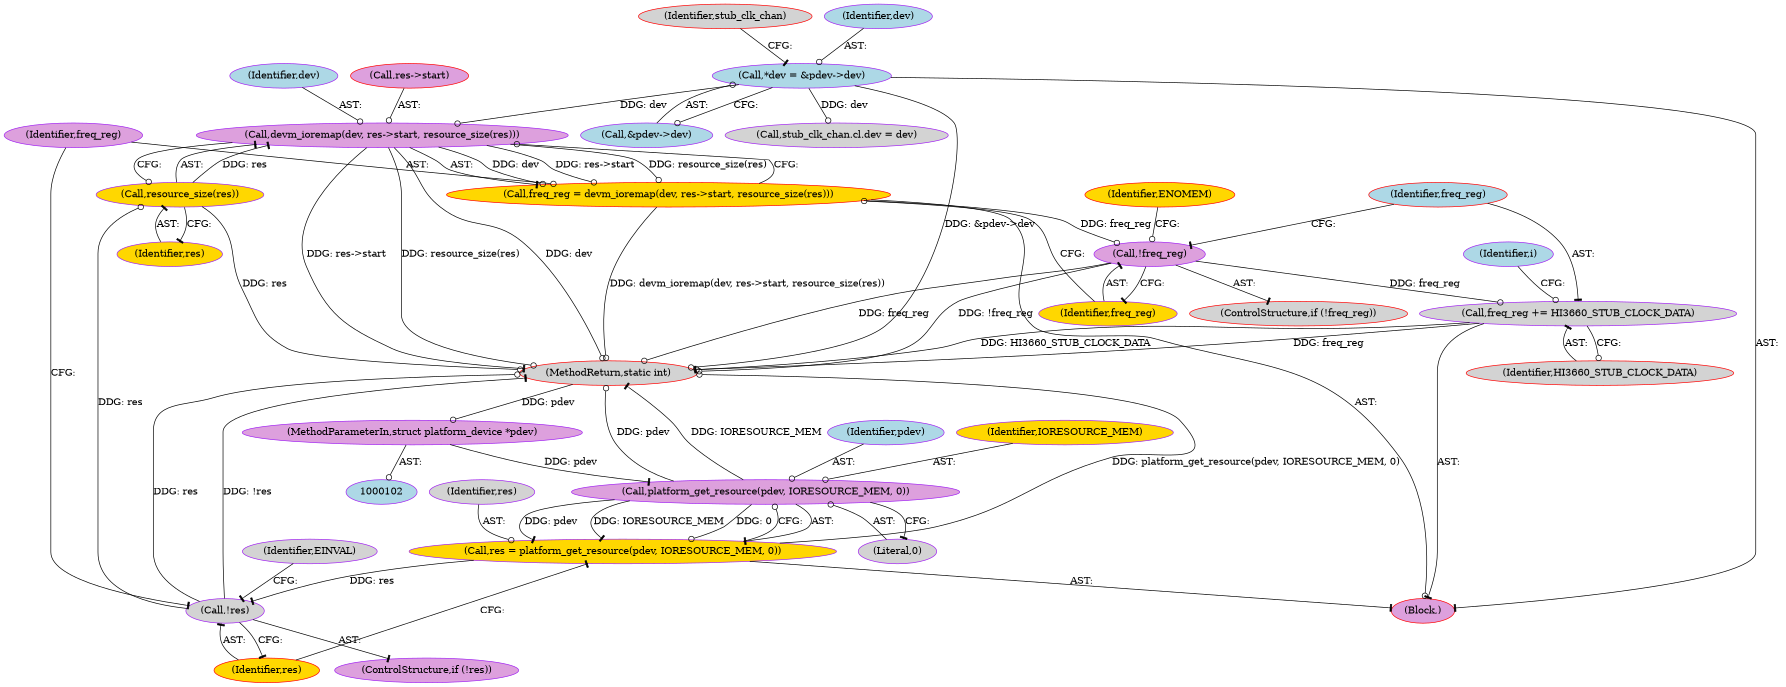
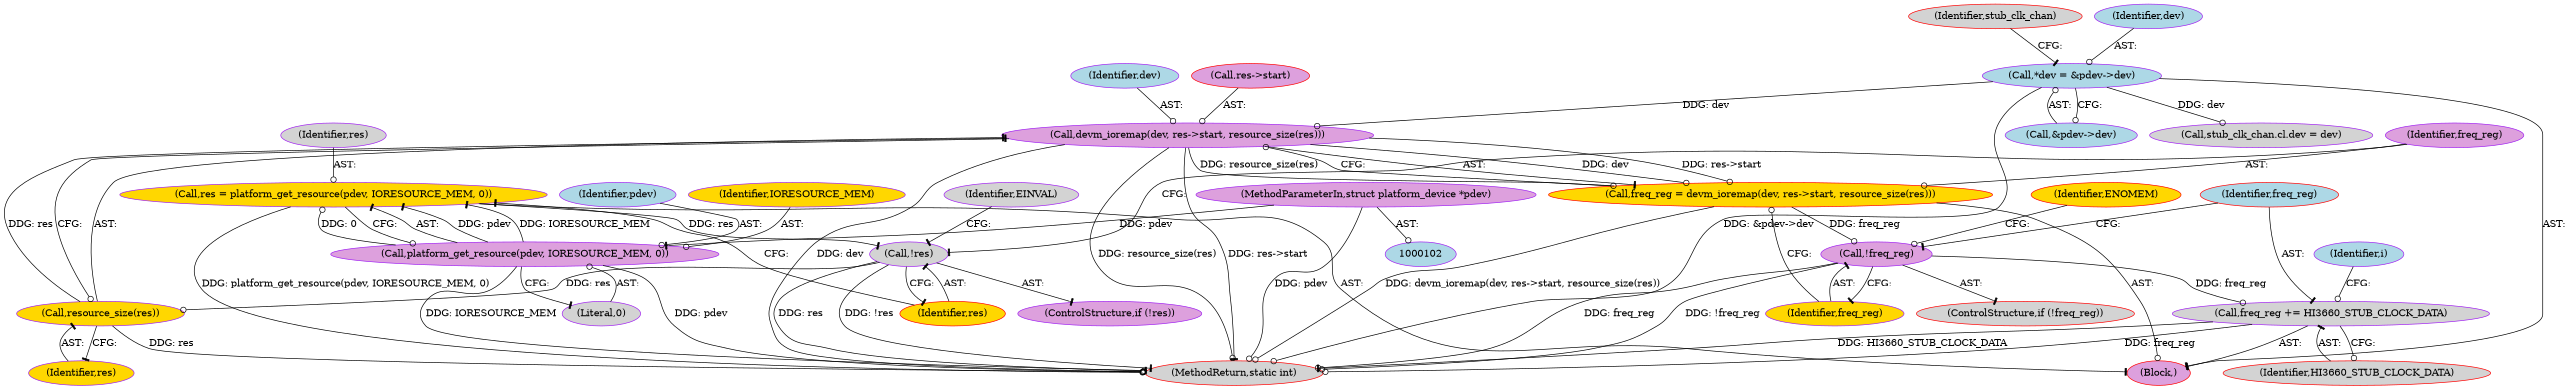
(514, 402) -> (1293, 271)
